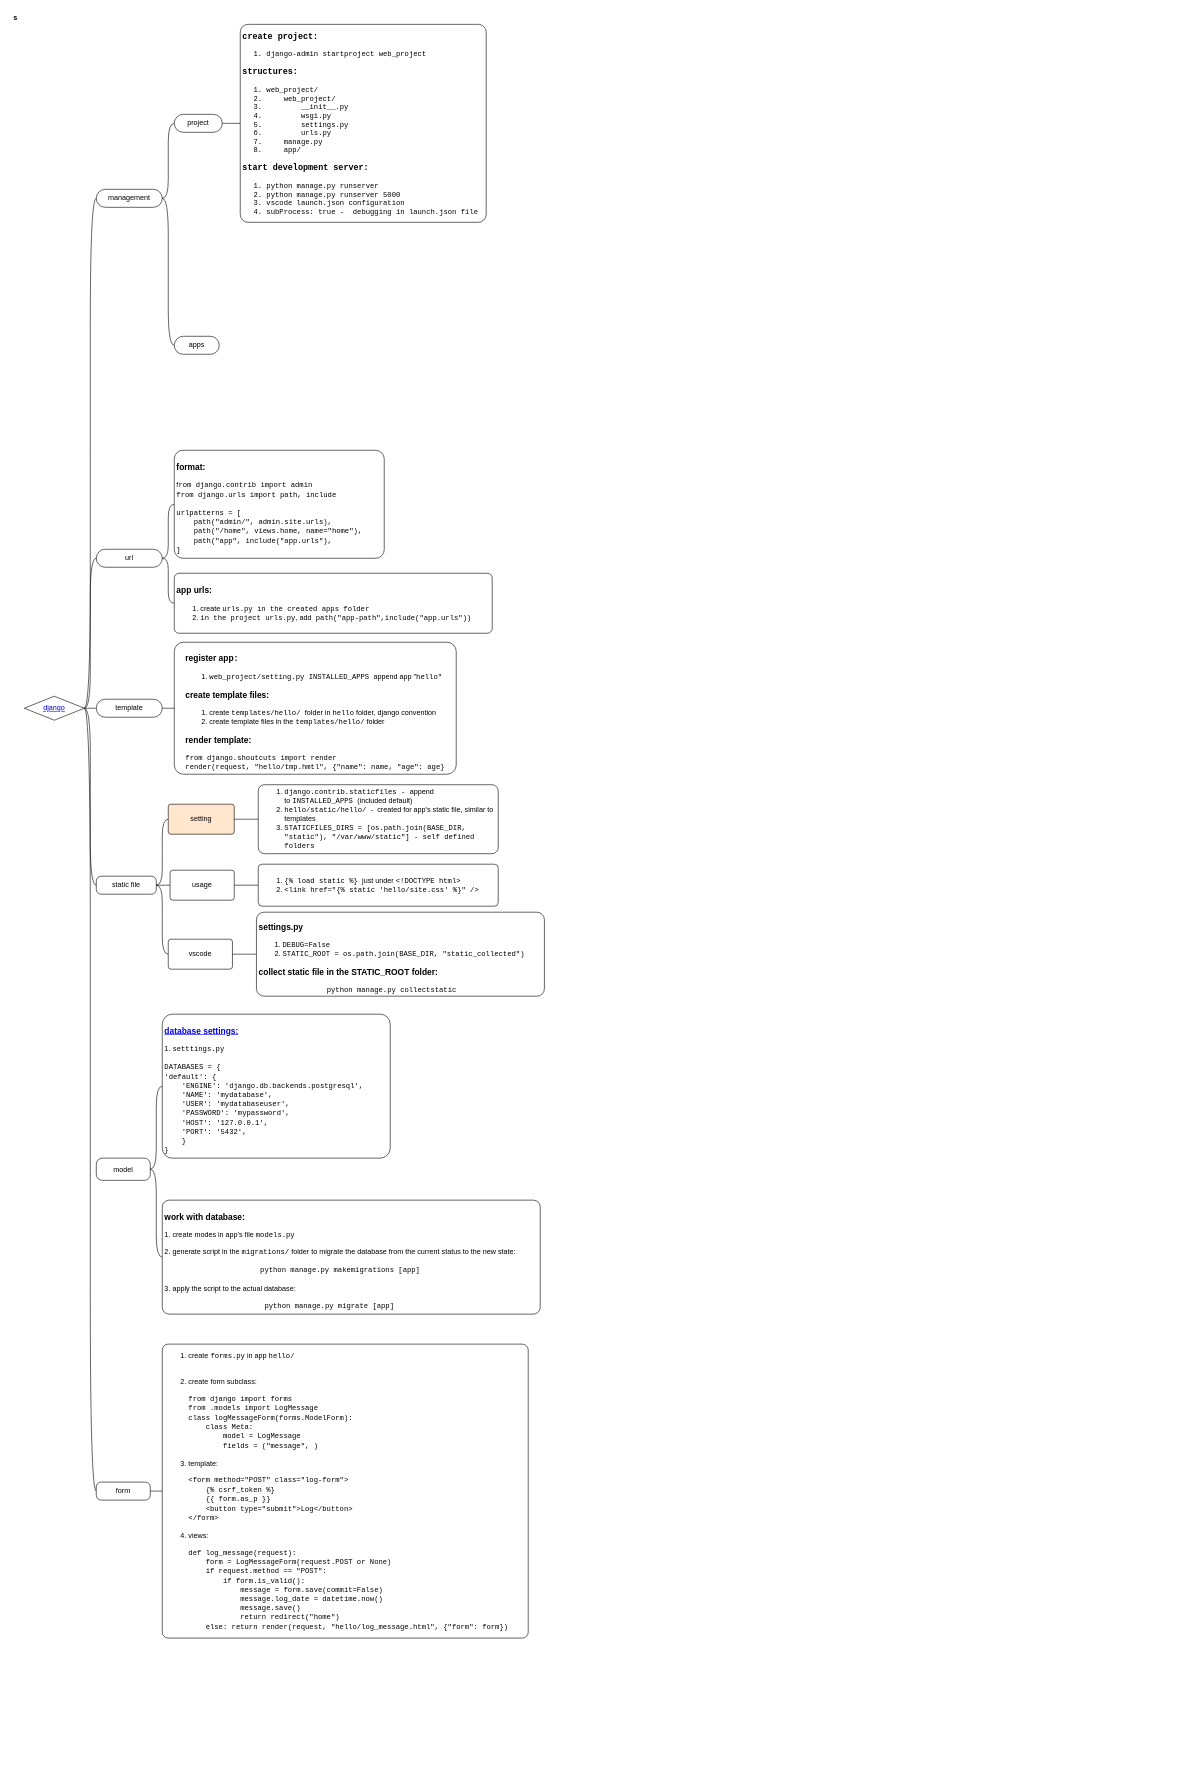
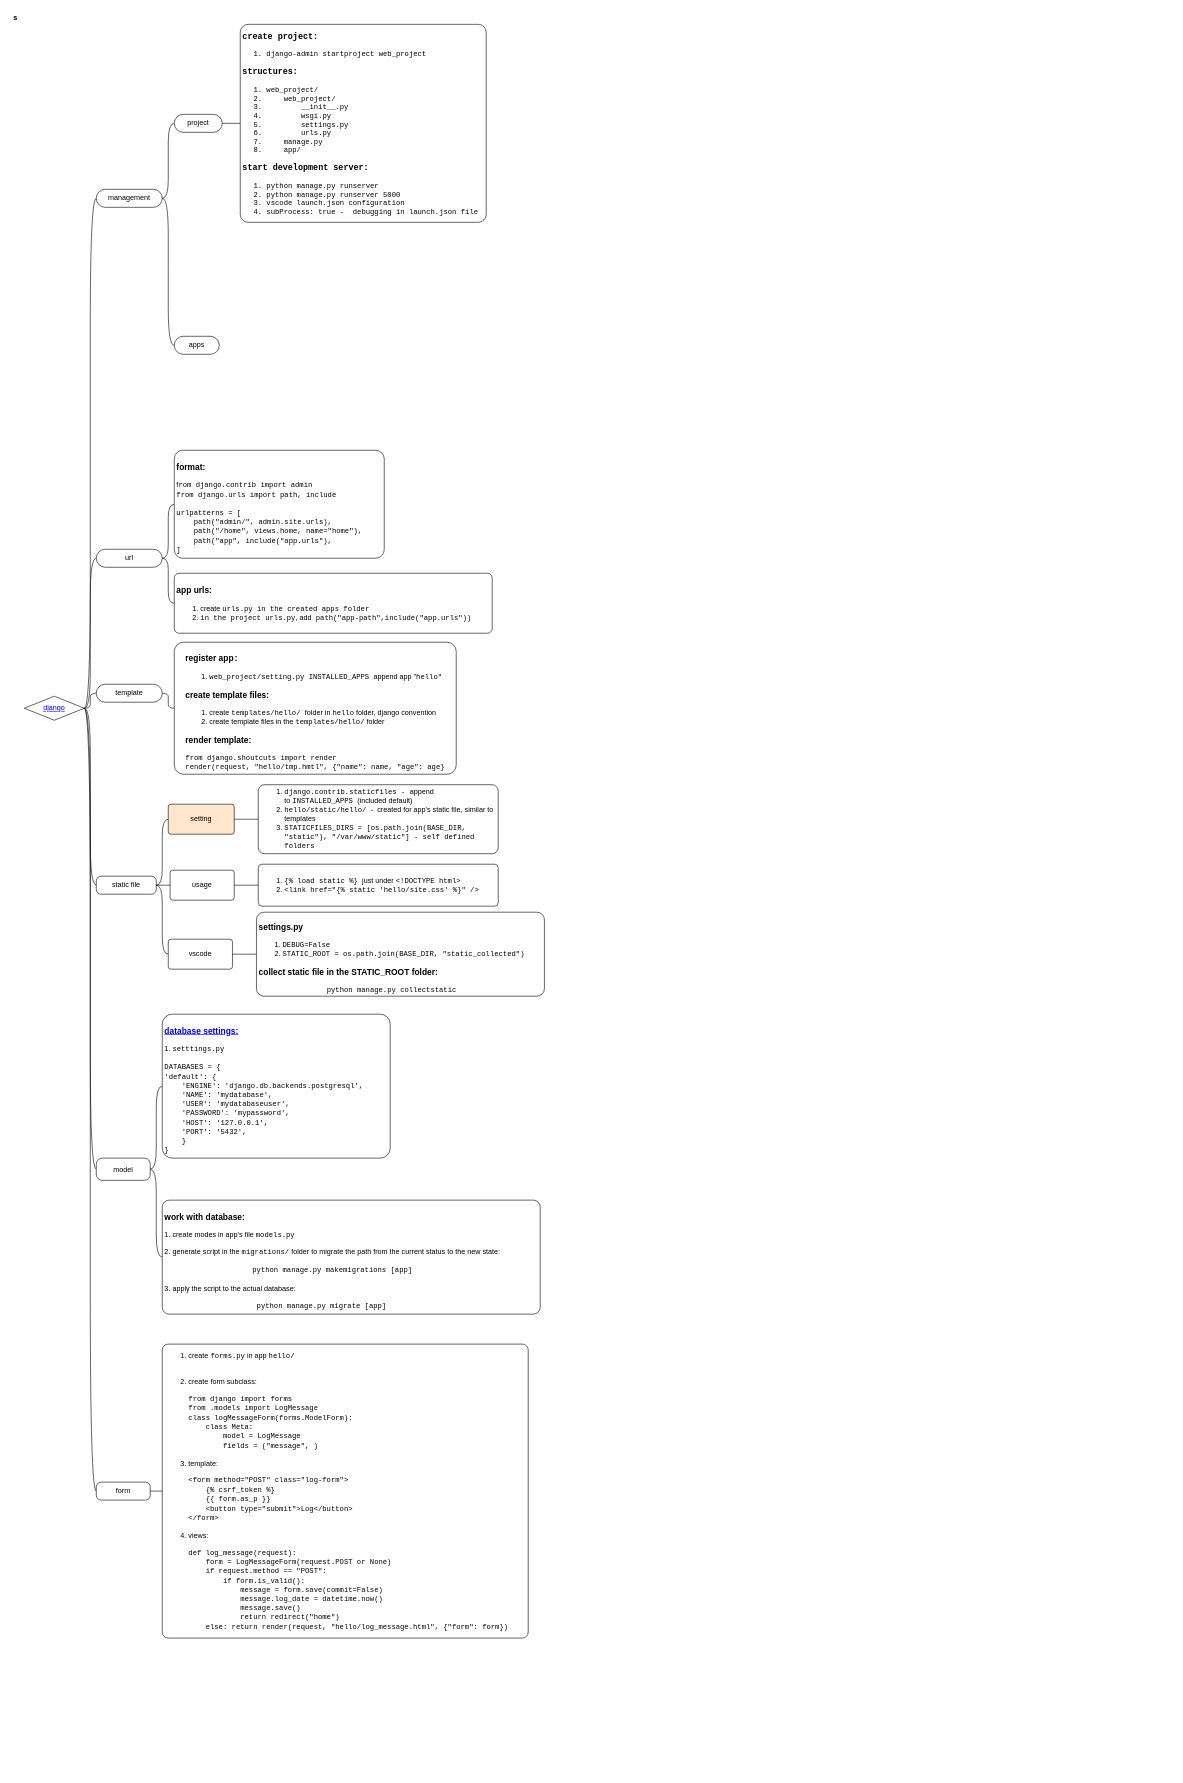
(129, 708) -> (129, 693)
none -> (92, 1151)
(352, 1257) -> (352, 1257)
